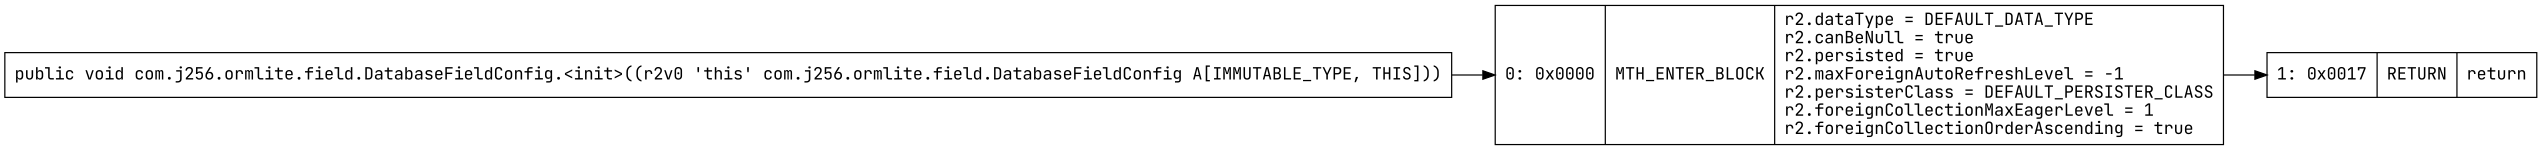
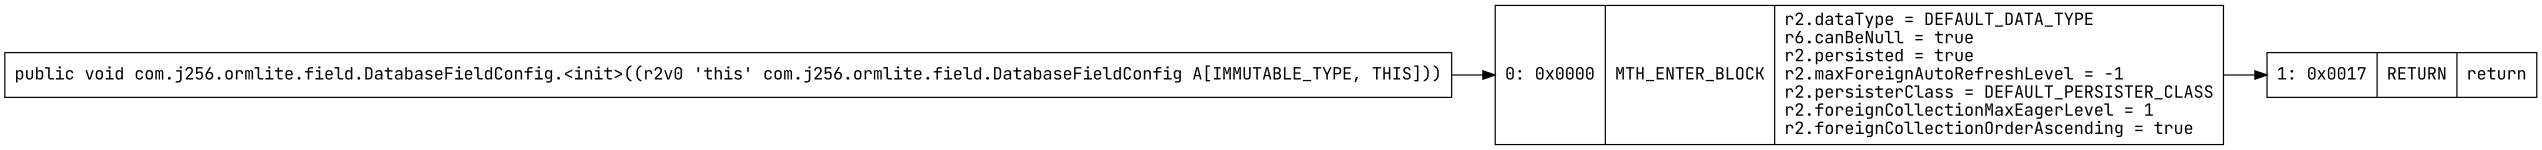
(1879, 38) -> (1879, 38)
